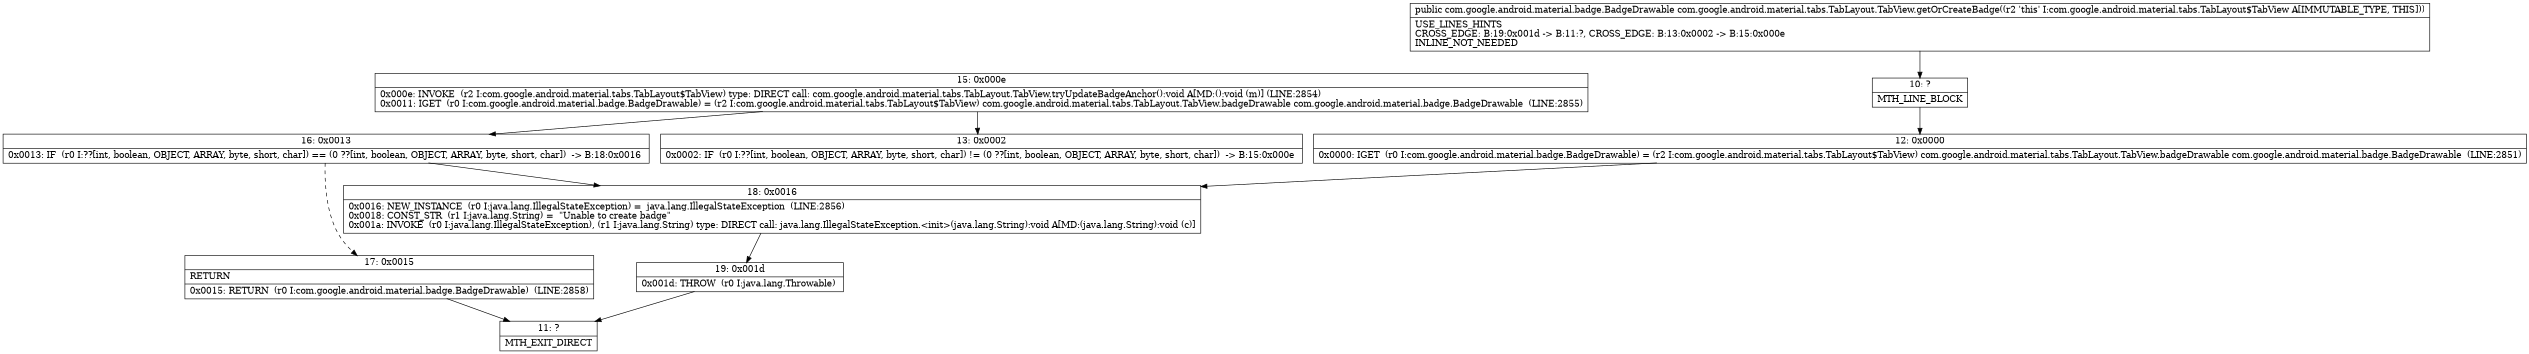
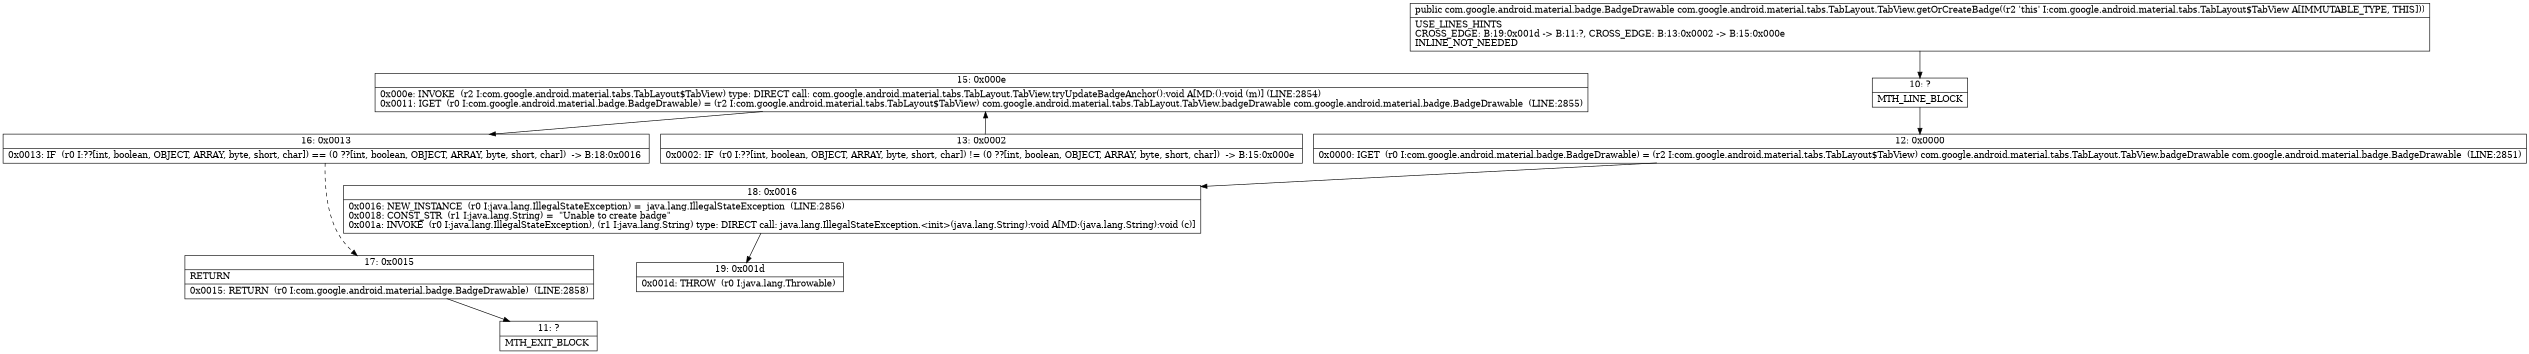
(977, 120) -> (986, 126)
(511, 174) -> none
(648, 306) -> none
(549, 343) -> (547, 343)
